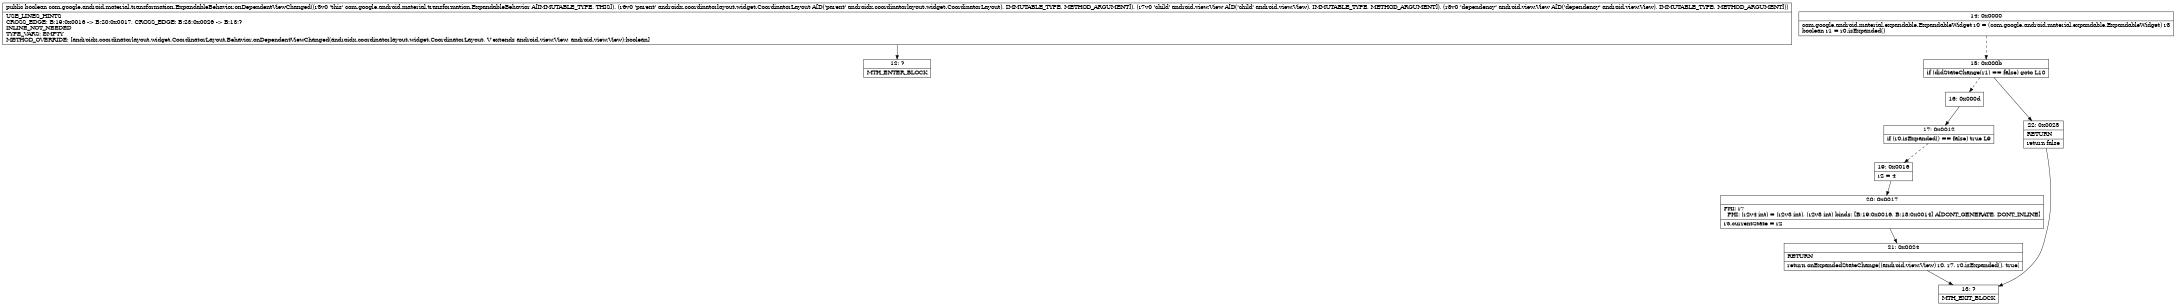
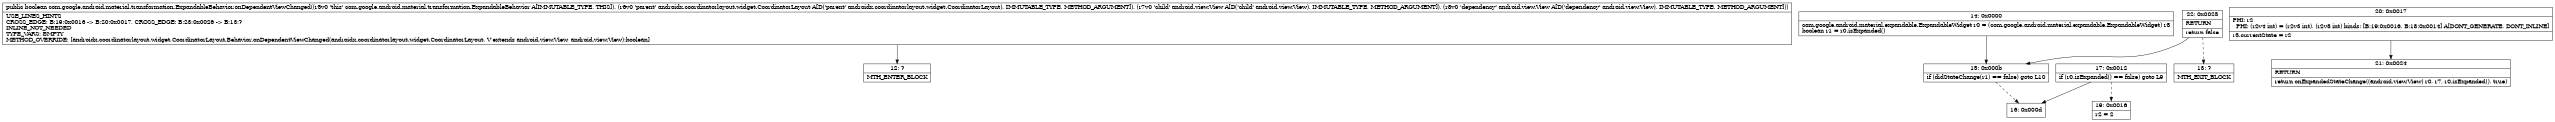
(1986, 46) -> (1986, 48)
(2012, 98) -> (2111, 57)
(1954, 114) -> (2068, 92)
(1939, 139) -> (2111, 77)
(1887, 176) -> (2104, 115)
(1889, 186) -> none
(1735, 209) -> (2244, 21)
(2048, 226) -> (2203, 49)
(1938, 277) -> none
